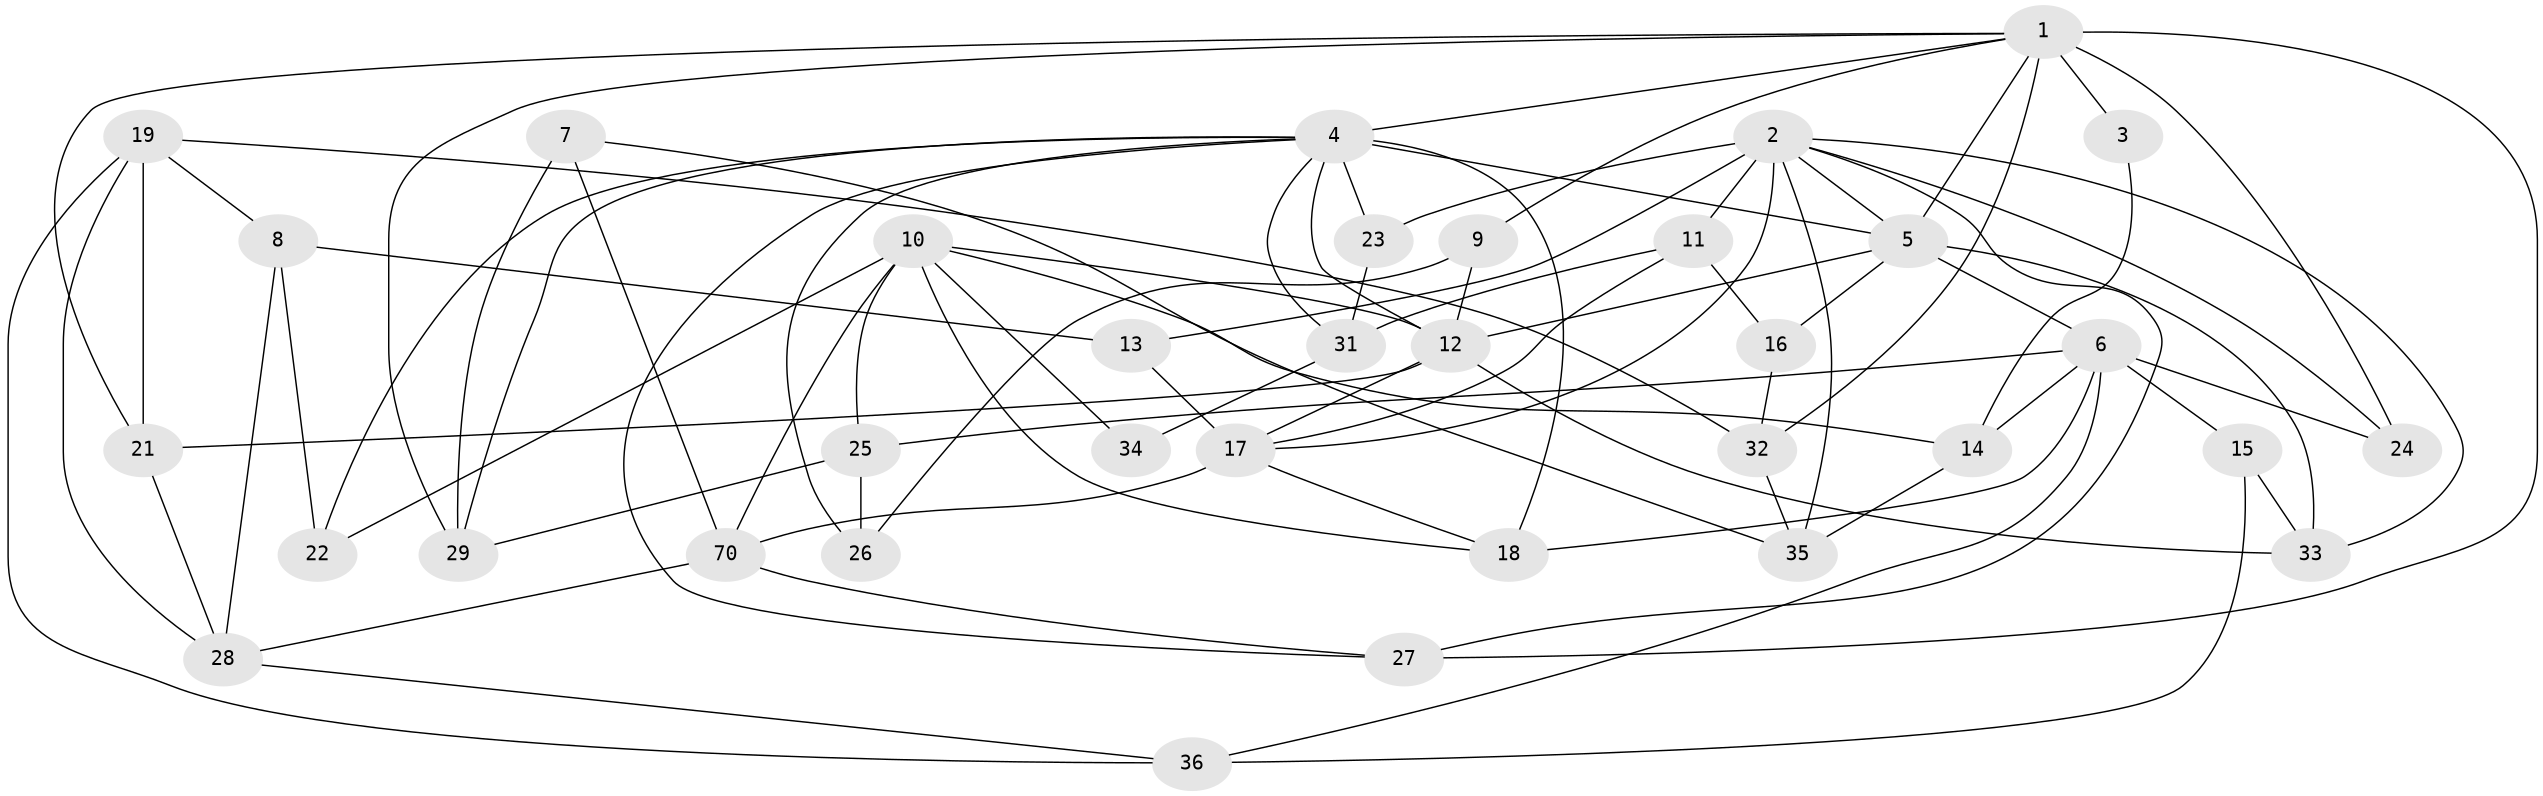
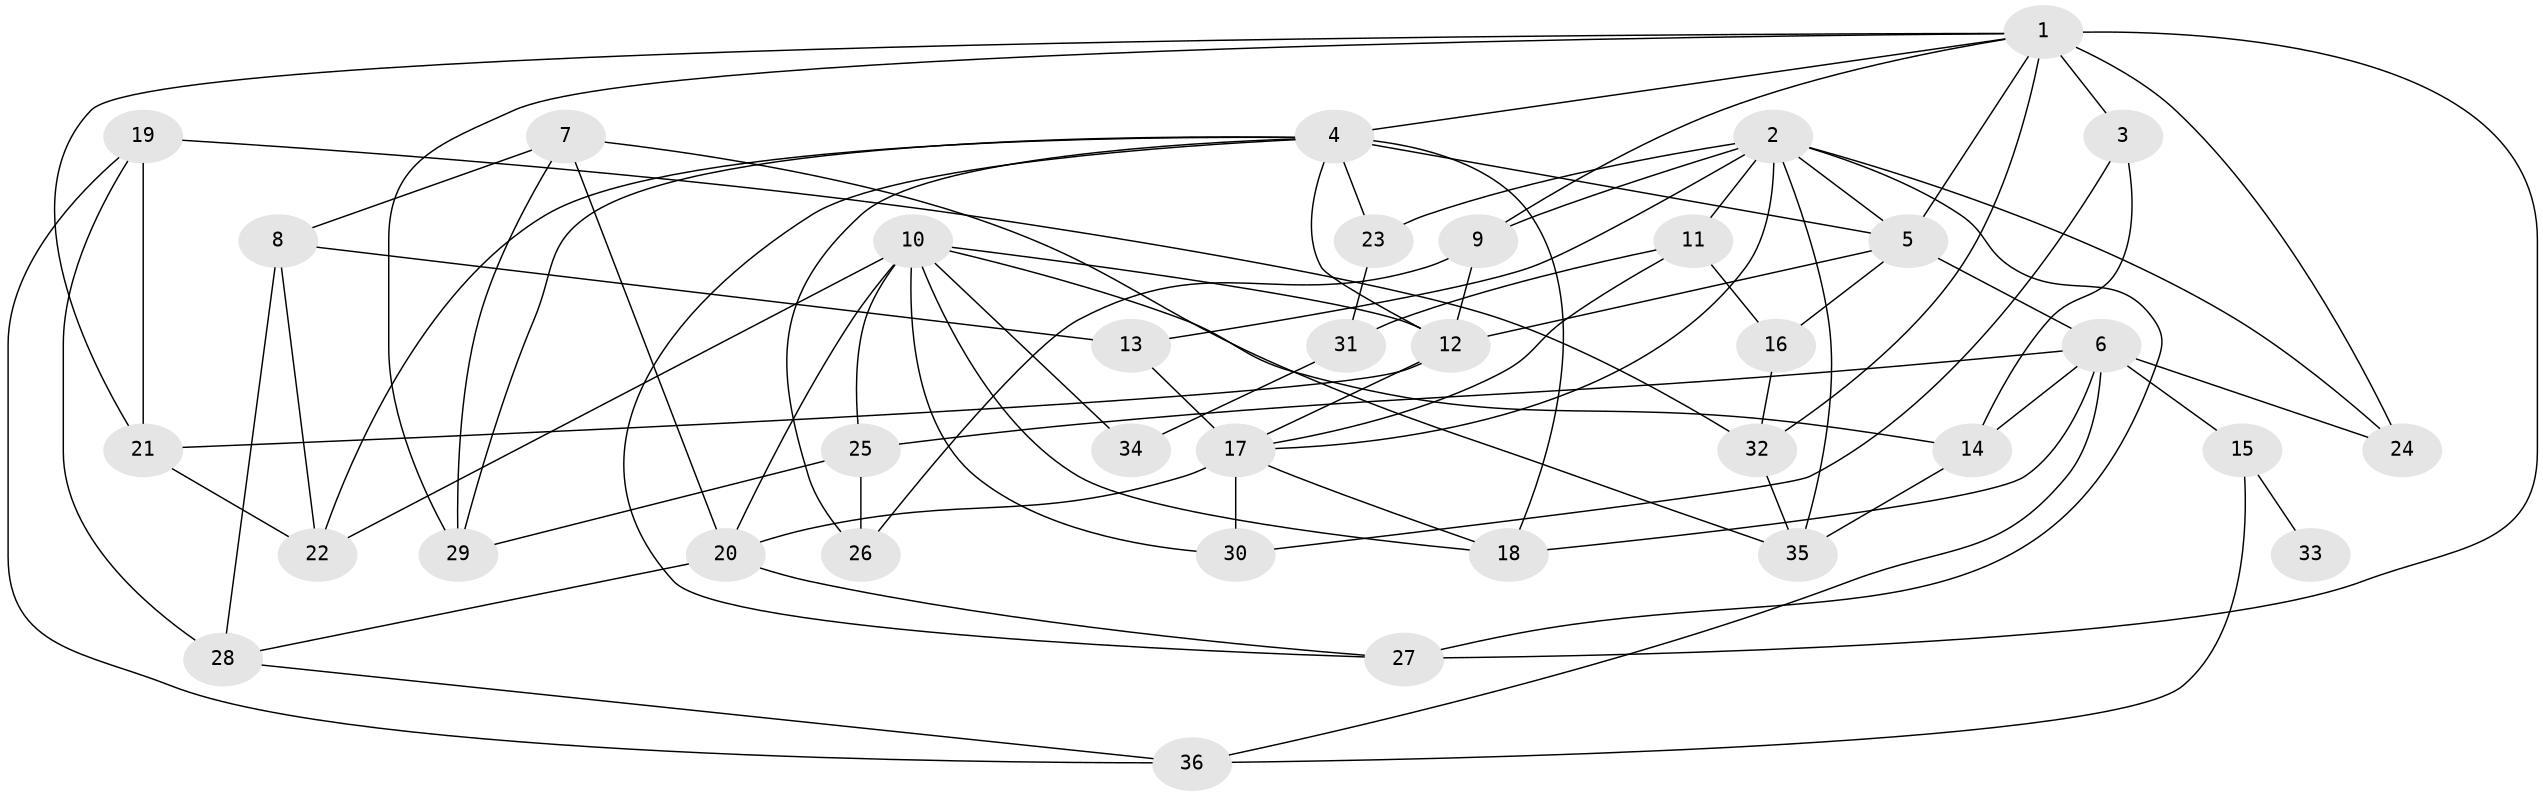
(211, 189) -> (422, 189)
(1268, 245) -> none
(2255, 245) -> (1635, 181)
(2188, 324) -> none
(1901, 520) -> none
(183, 555) -> (230, 503)
(726, 555) -> (726, 555)
none -> (1236, 555)
